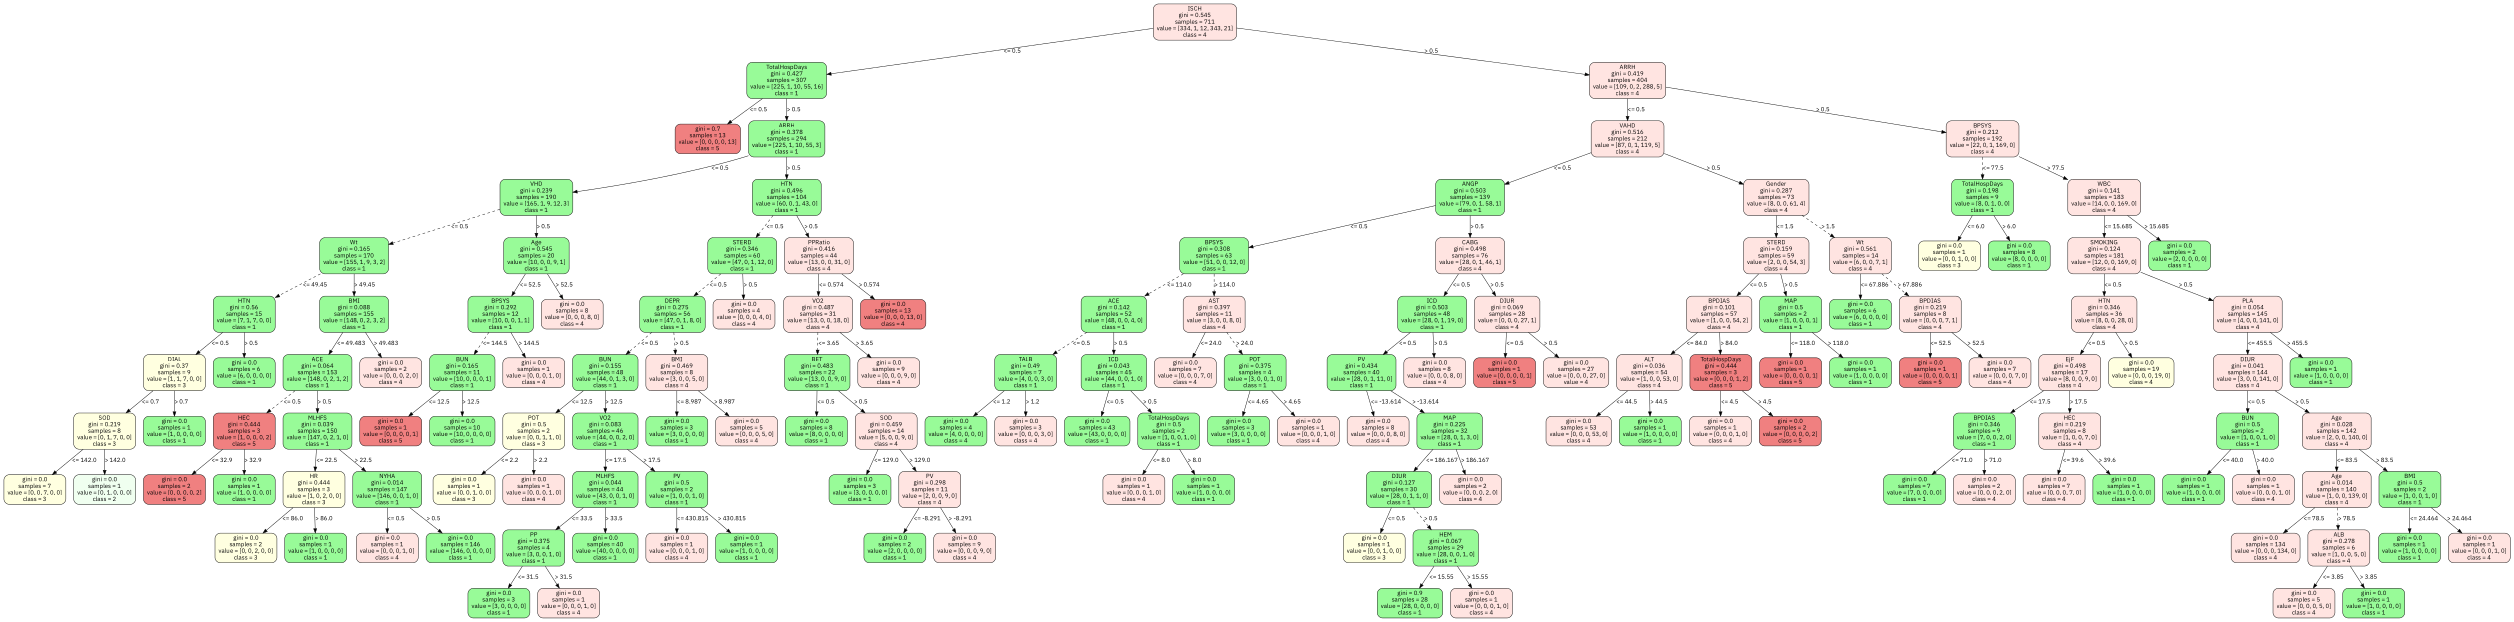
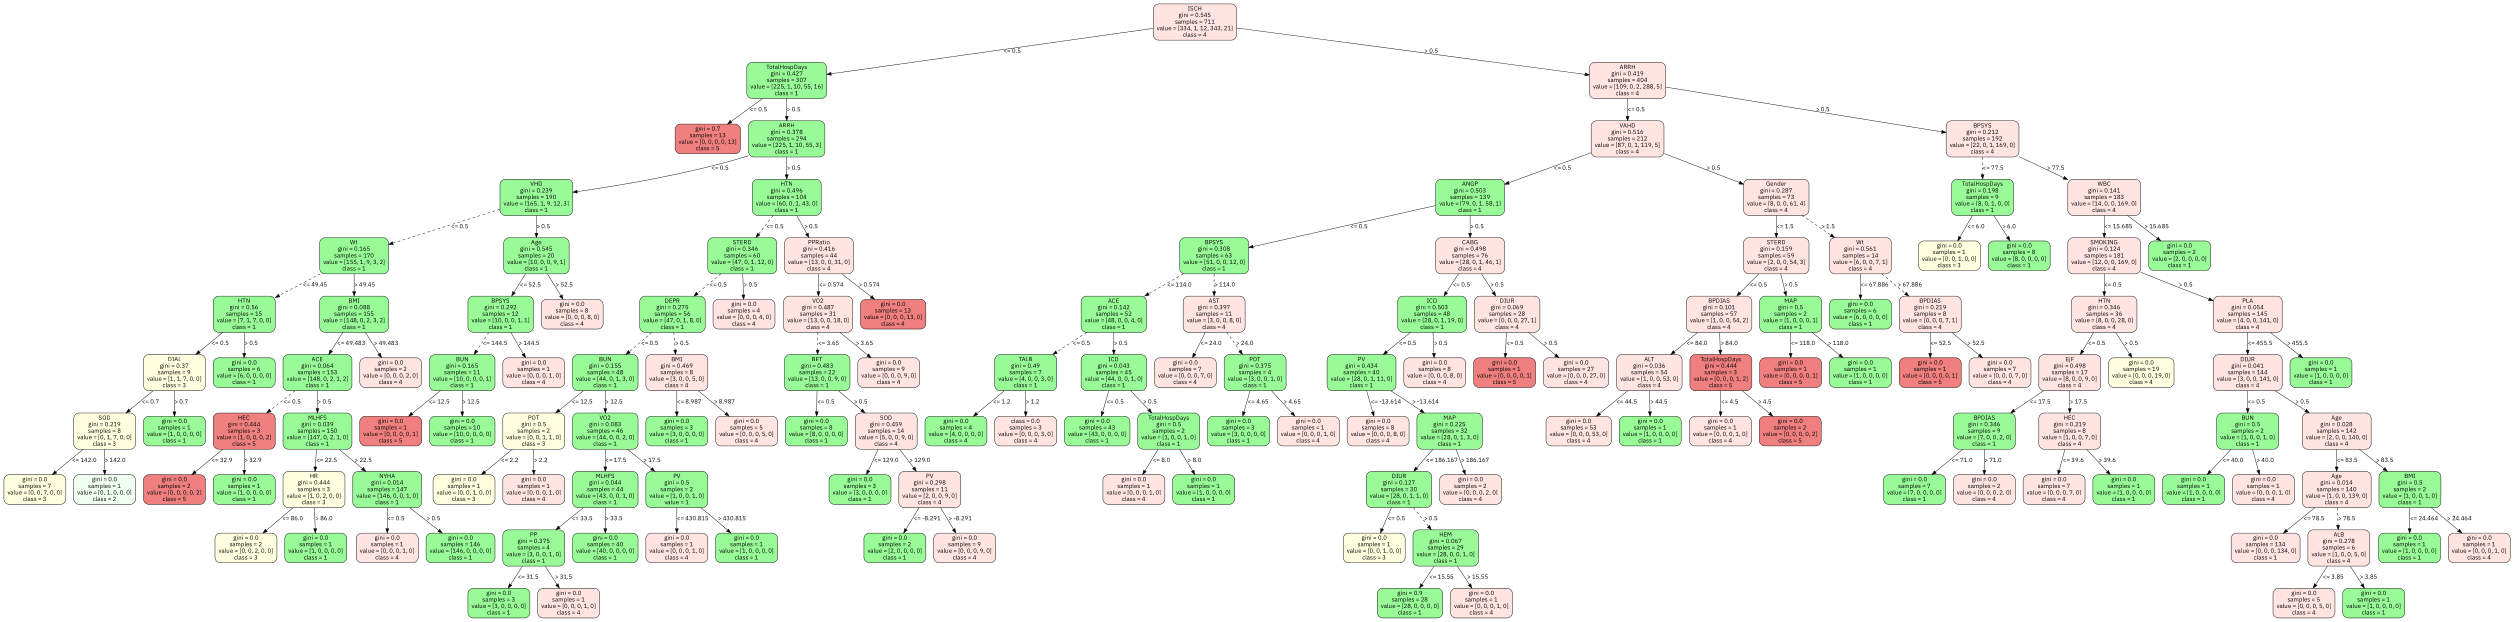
(1576, 373) -> (1576, 373)
(1026, 431) -> (1026, 431)
(677, 490) -> (677, 490)
(2266, 548) -> (2266, 548)
